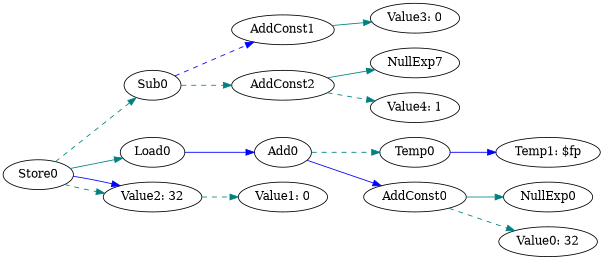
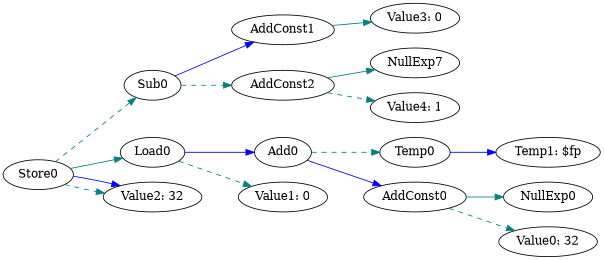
(210, 61) -> (210, 61)
(216, 197) -> (211, 172)
